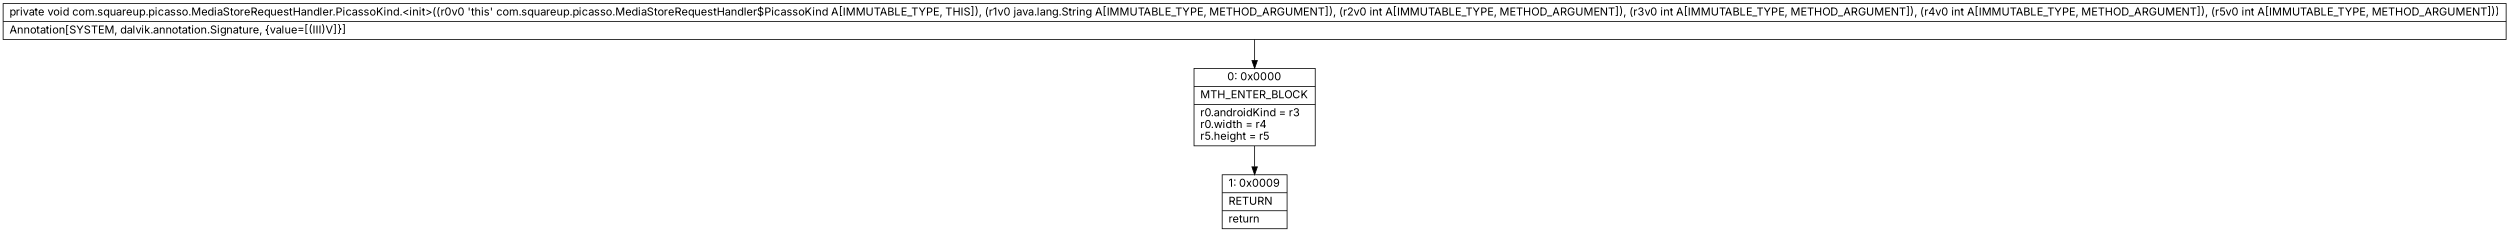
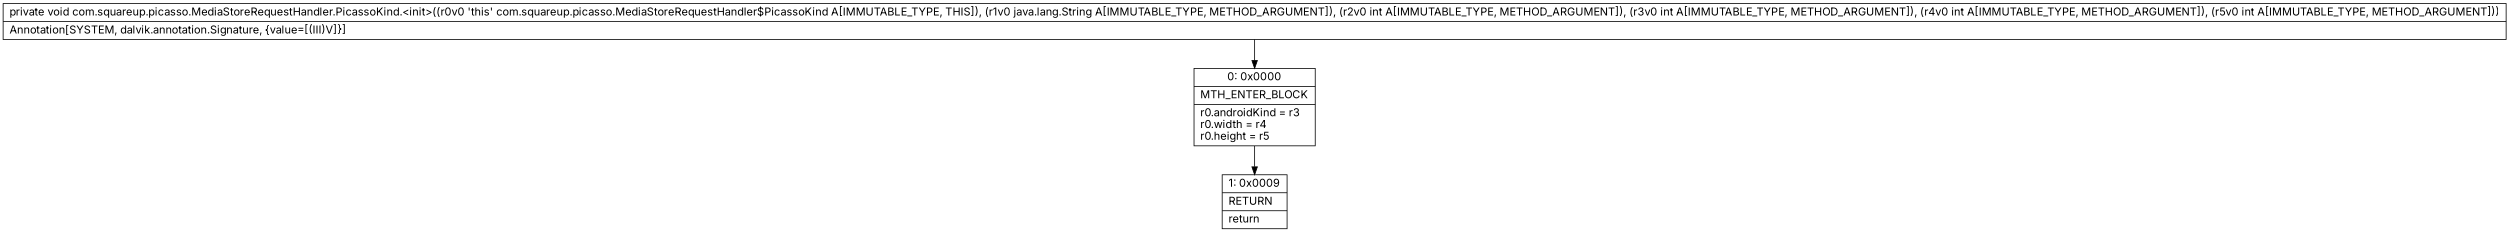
(1235, 136) -> (1235, 136)
